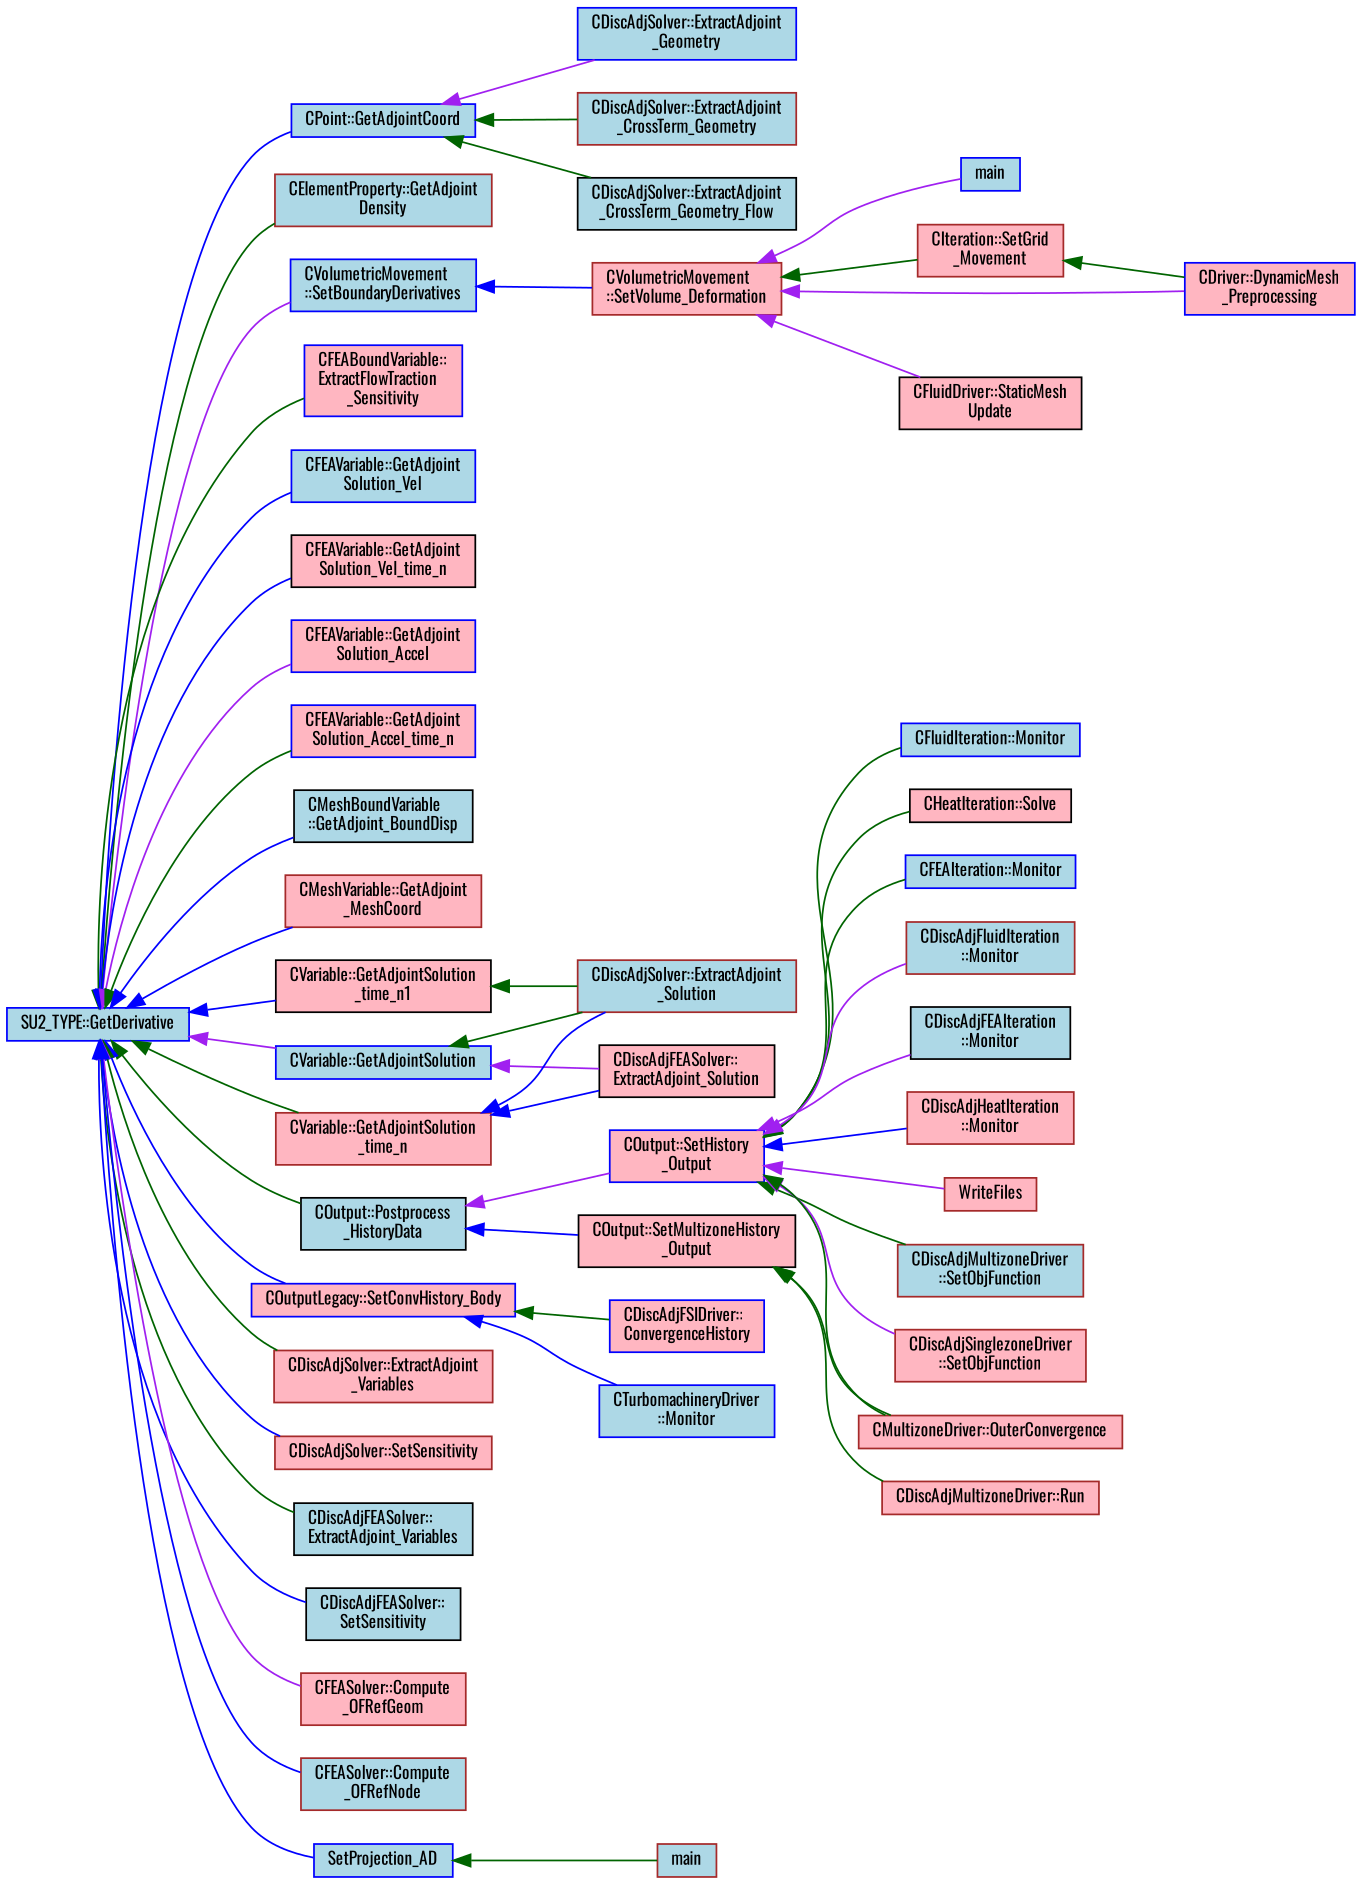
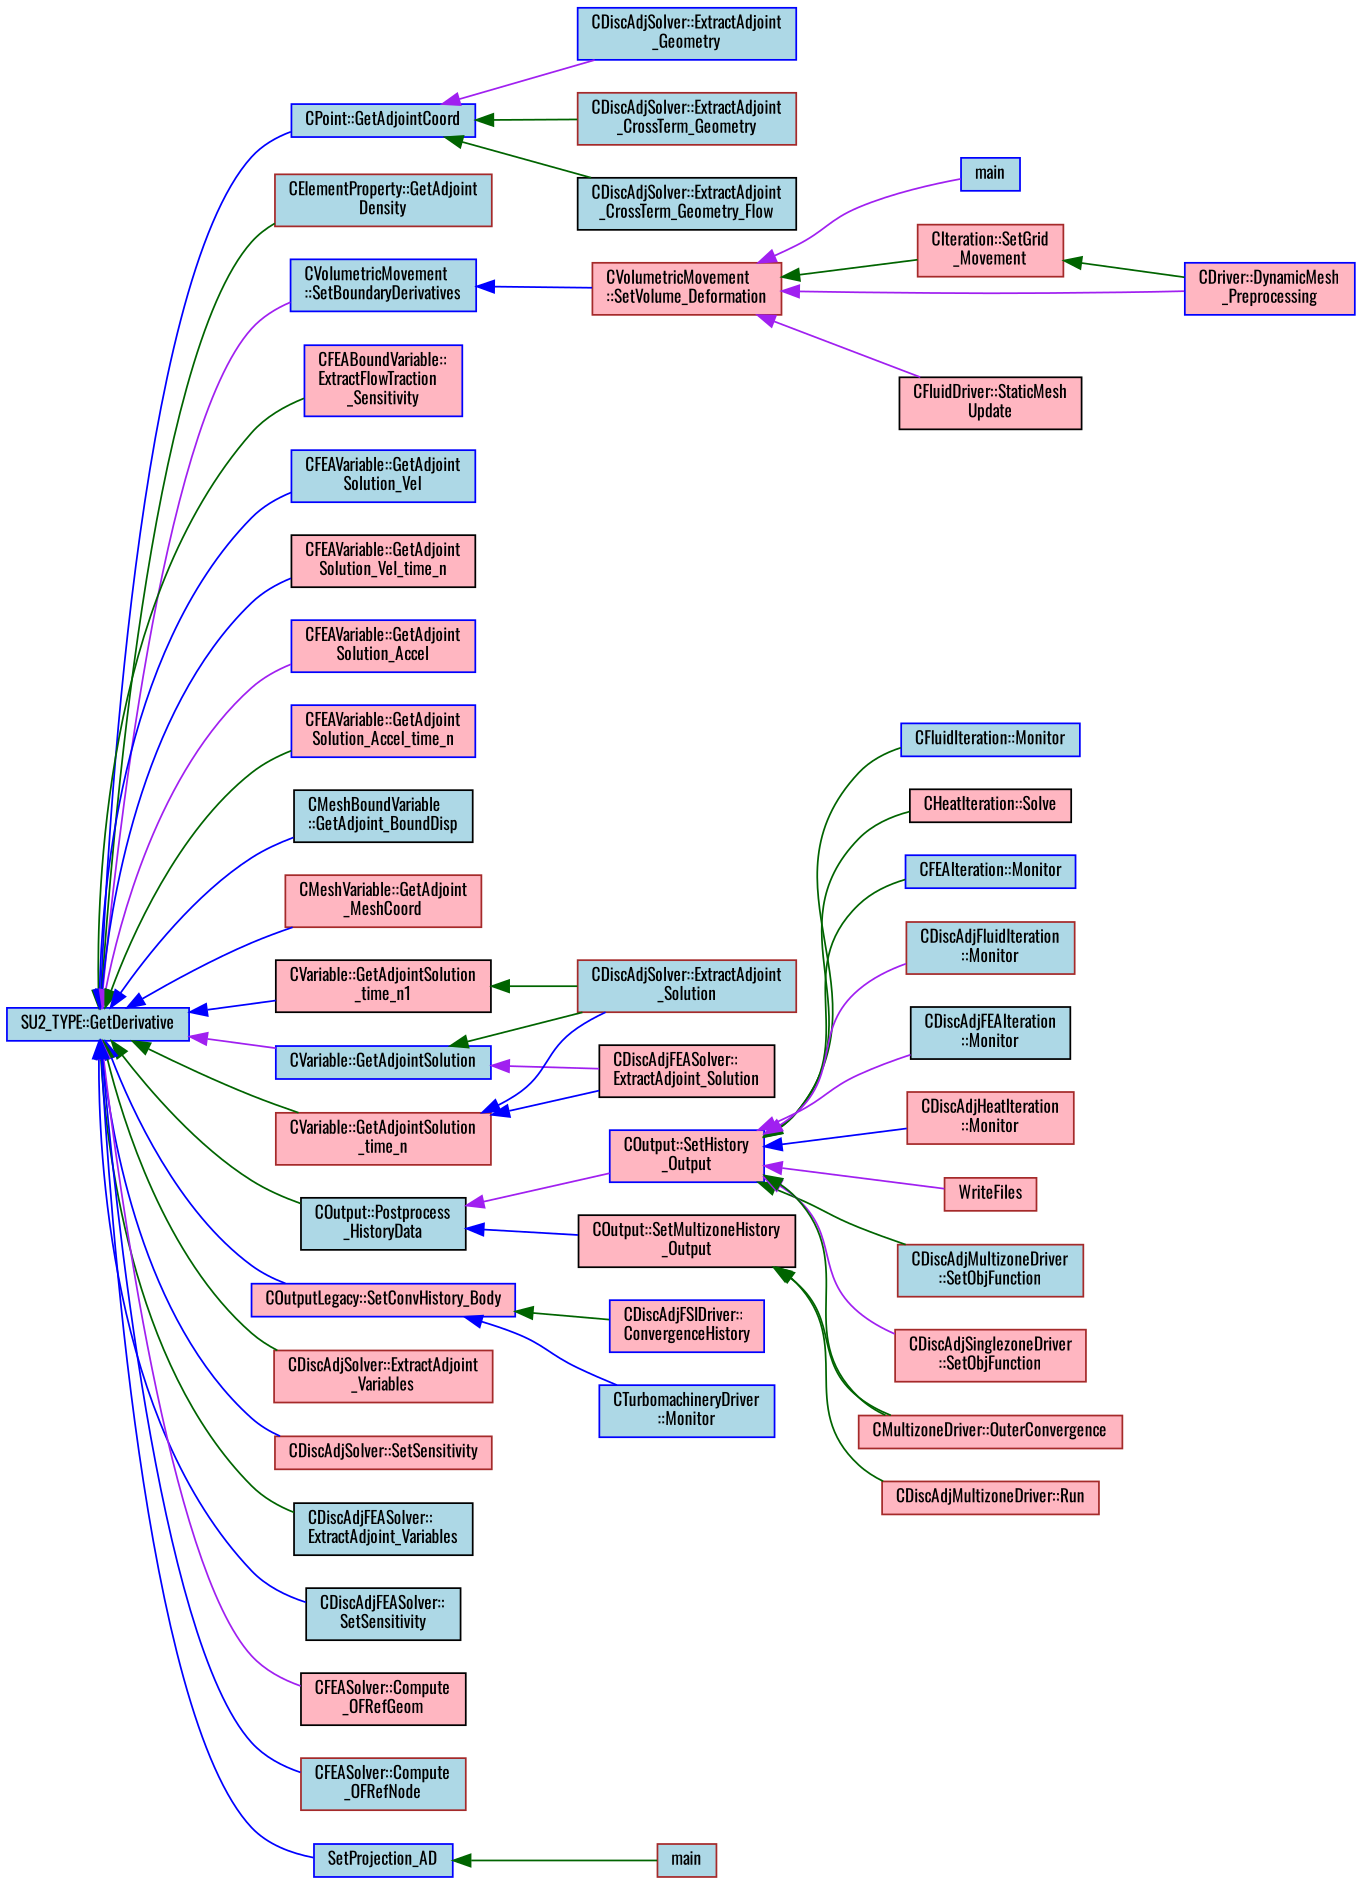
(383, 1699) -> (383, 1699)
